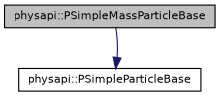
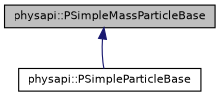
(117, 43) -> (102, 54)
